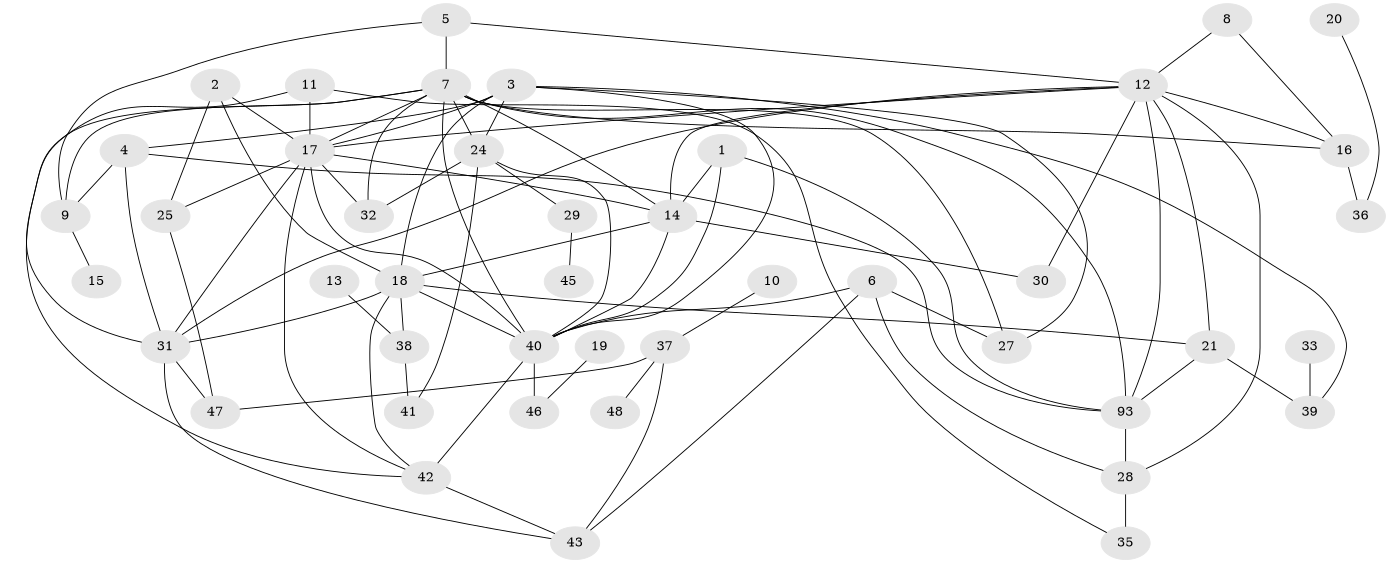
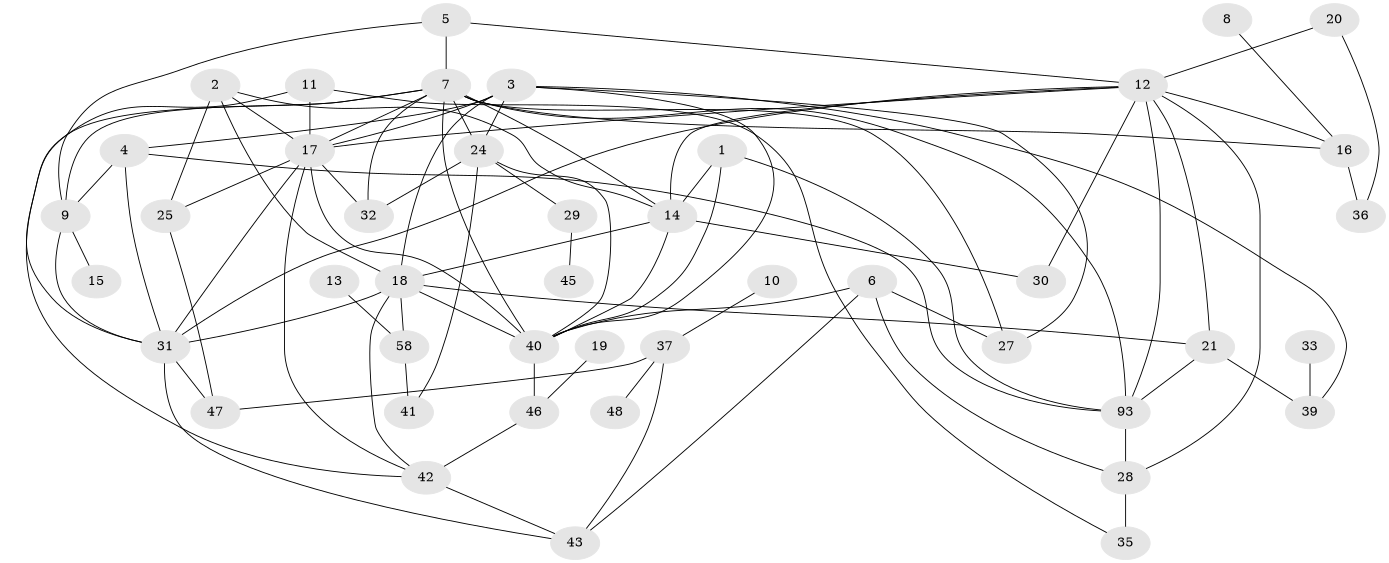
(1185, 53) -> (1239, 53)
(508, 182) -> (478, 120)
none -> (71, 308)
(404, 347) -> (404, 347)
(480, 412) -> (480, 445)
